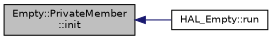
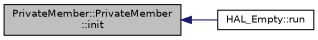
(70, 20) -> (93, 20)
